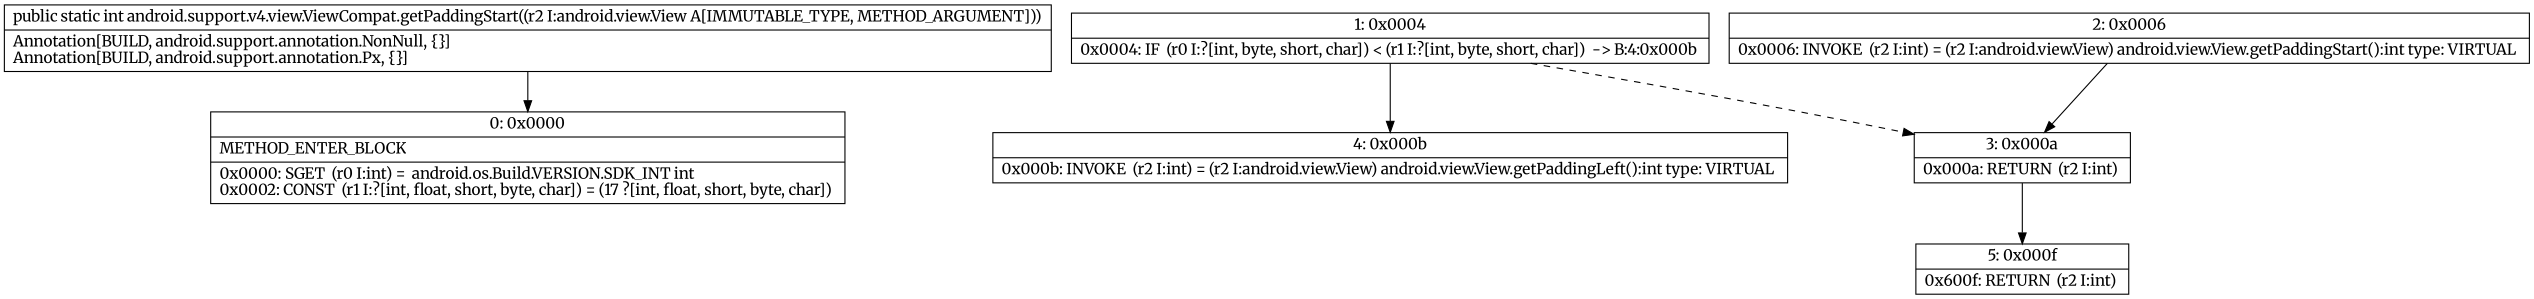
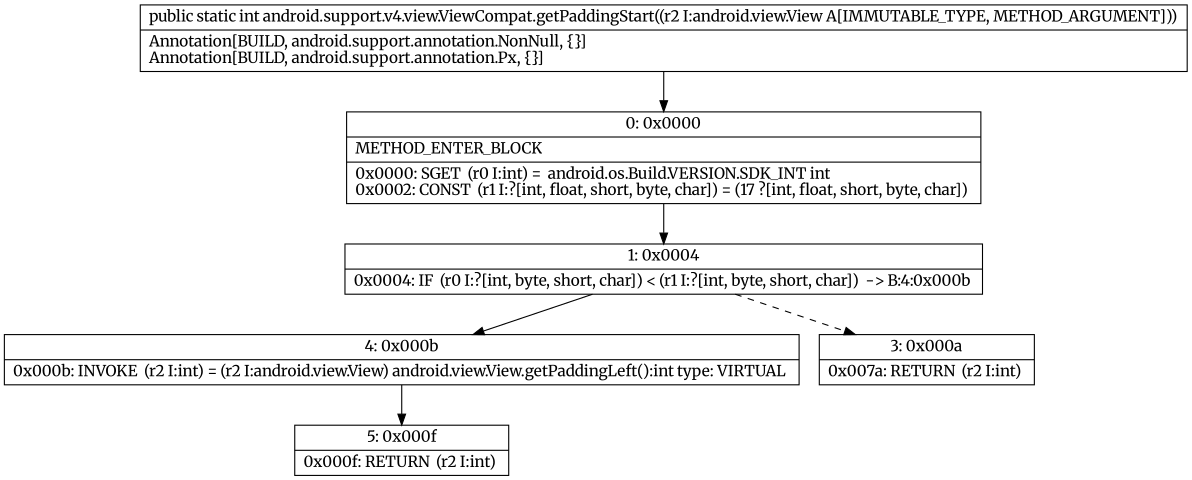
(2129, 38) -> none
(2022, 170) -> (927, 372)
(2022, 208) -> (402, 400)
none -> (664, 218)
(2022, 281) -> (402, 462)
